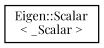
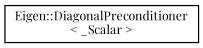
(52, 24) -> (102, 24)
